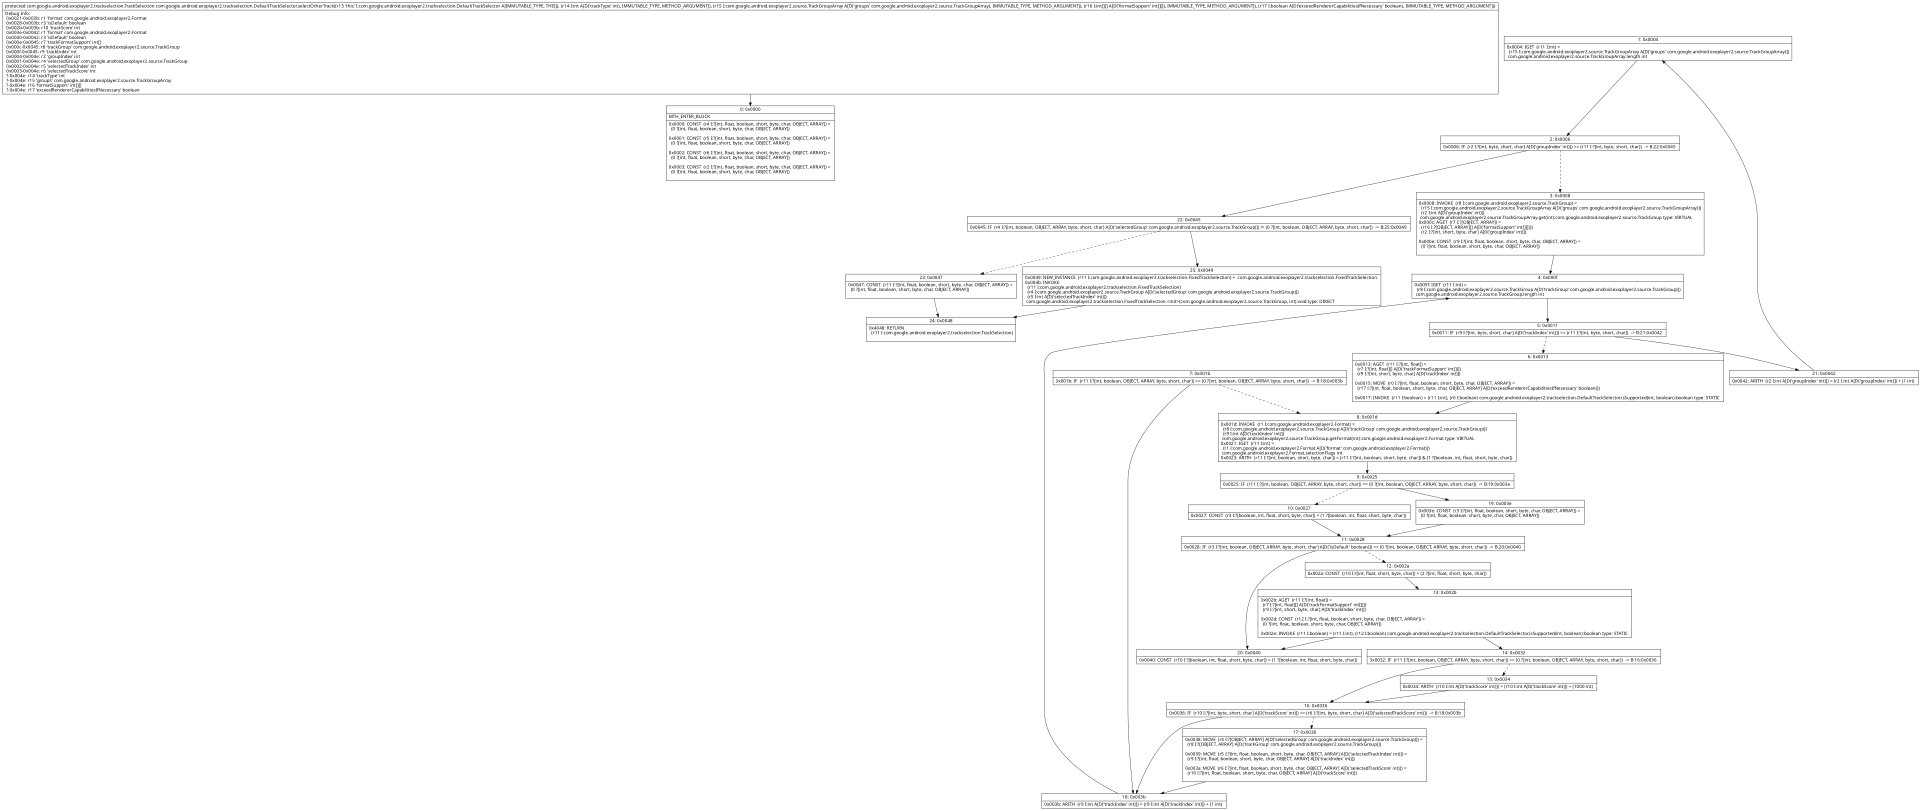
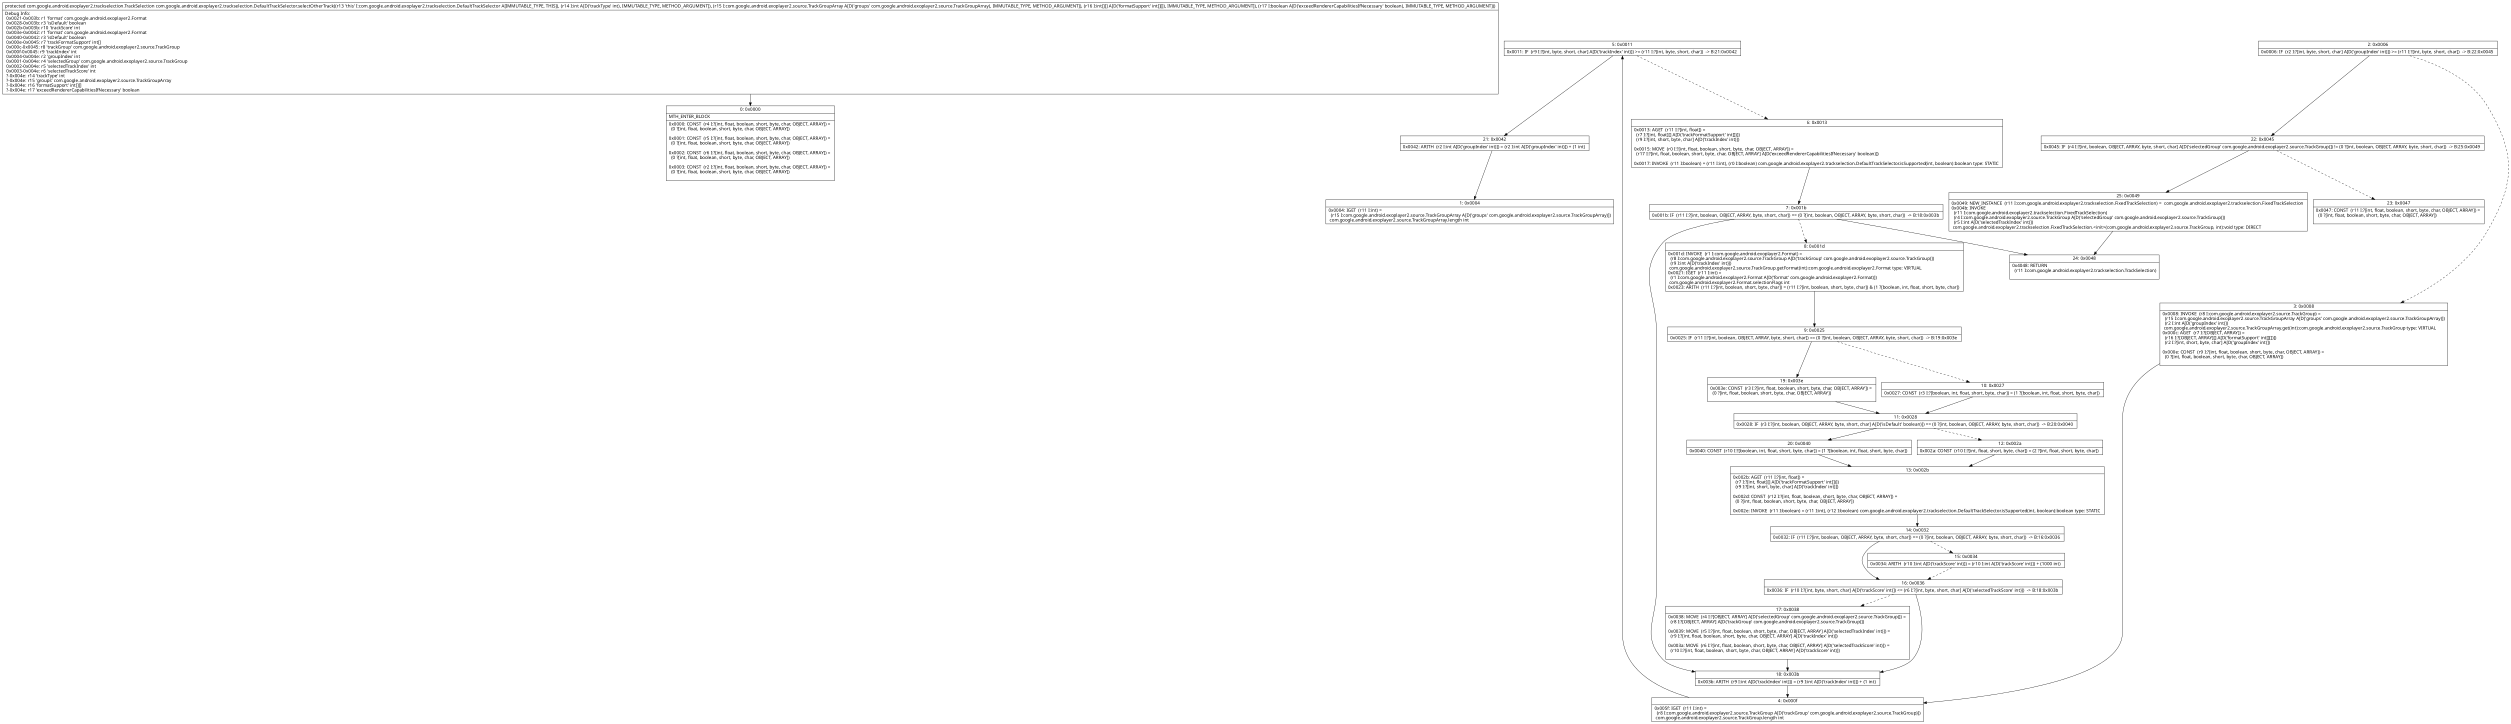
(1603, 97) -> none
(936, 306) -> (1931, 236)
(1454, 407) -> (1805, 184)
(1310, 643) -> (1833, 460)
(1409, 696) -> (1941, 573)
